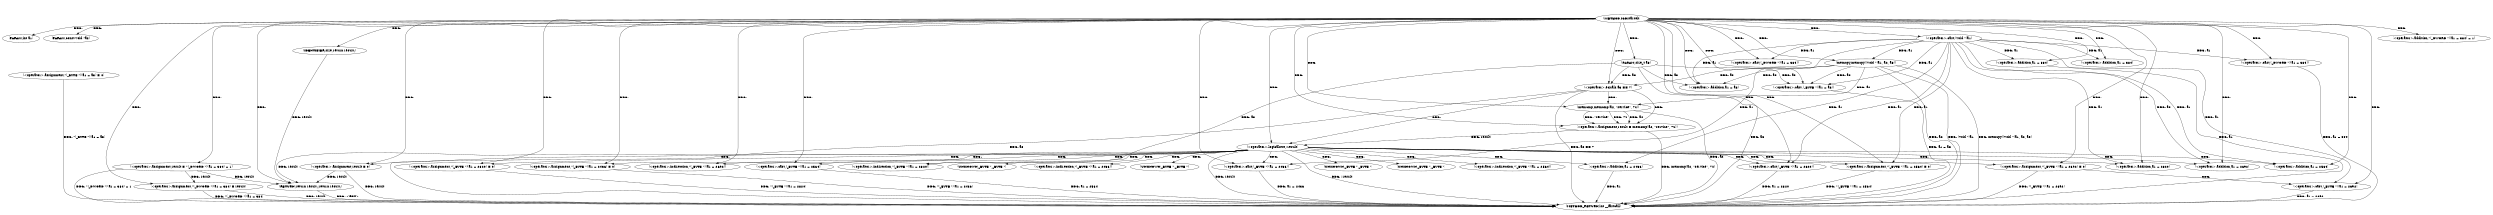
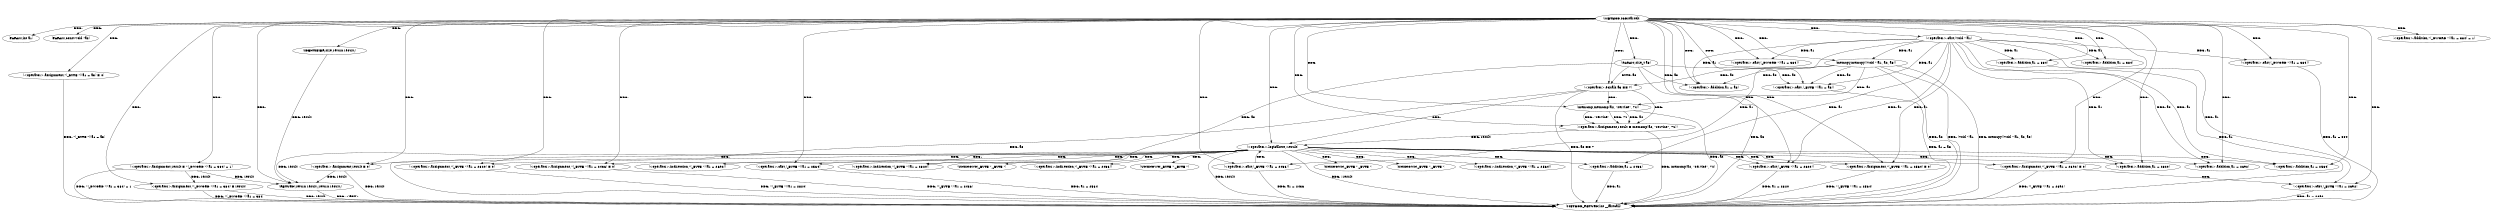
(945, 23) -> (825, 20)
(1629, 75) -> (1629, 75)
(1269, 157) -> (1256, 157)
